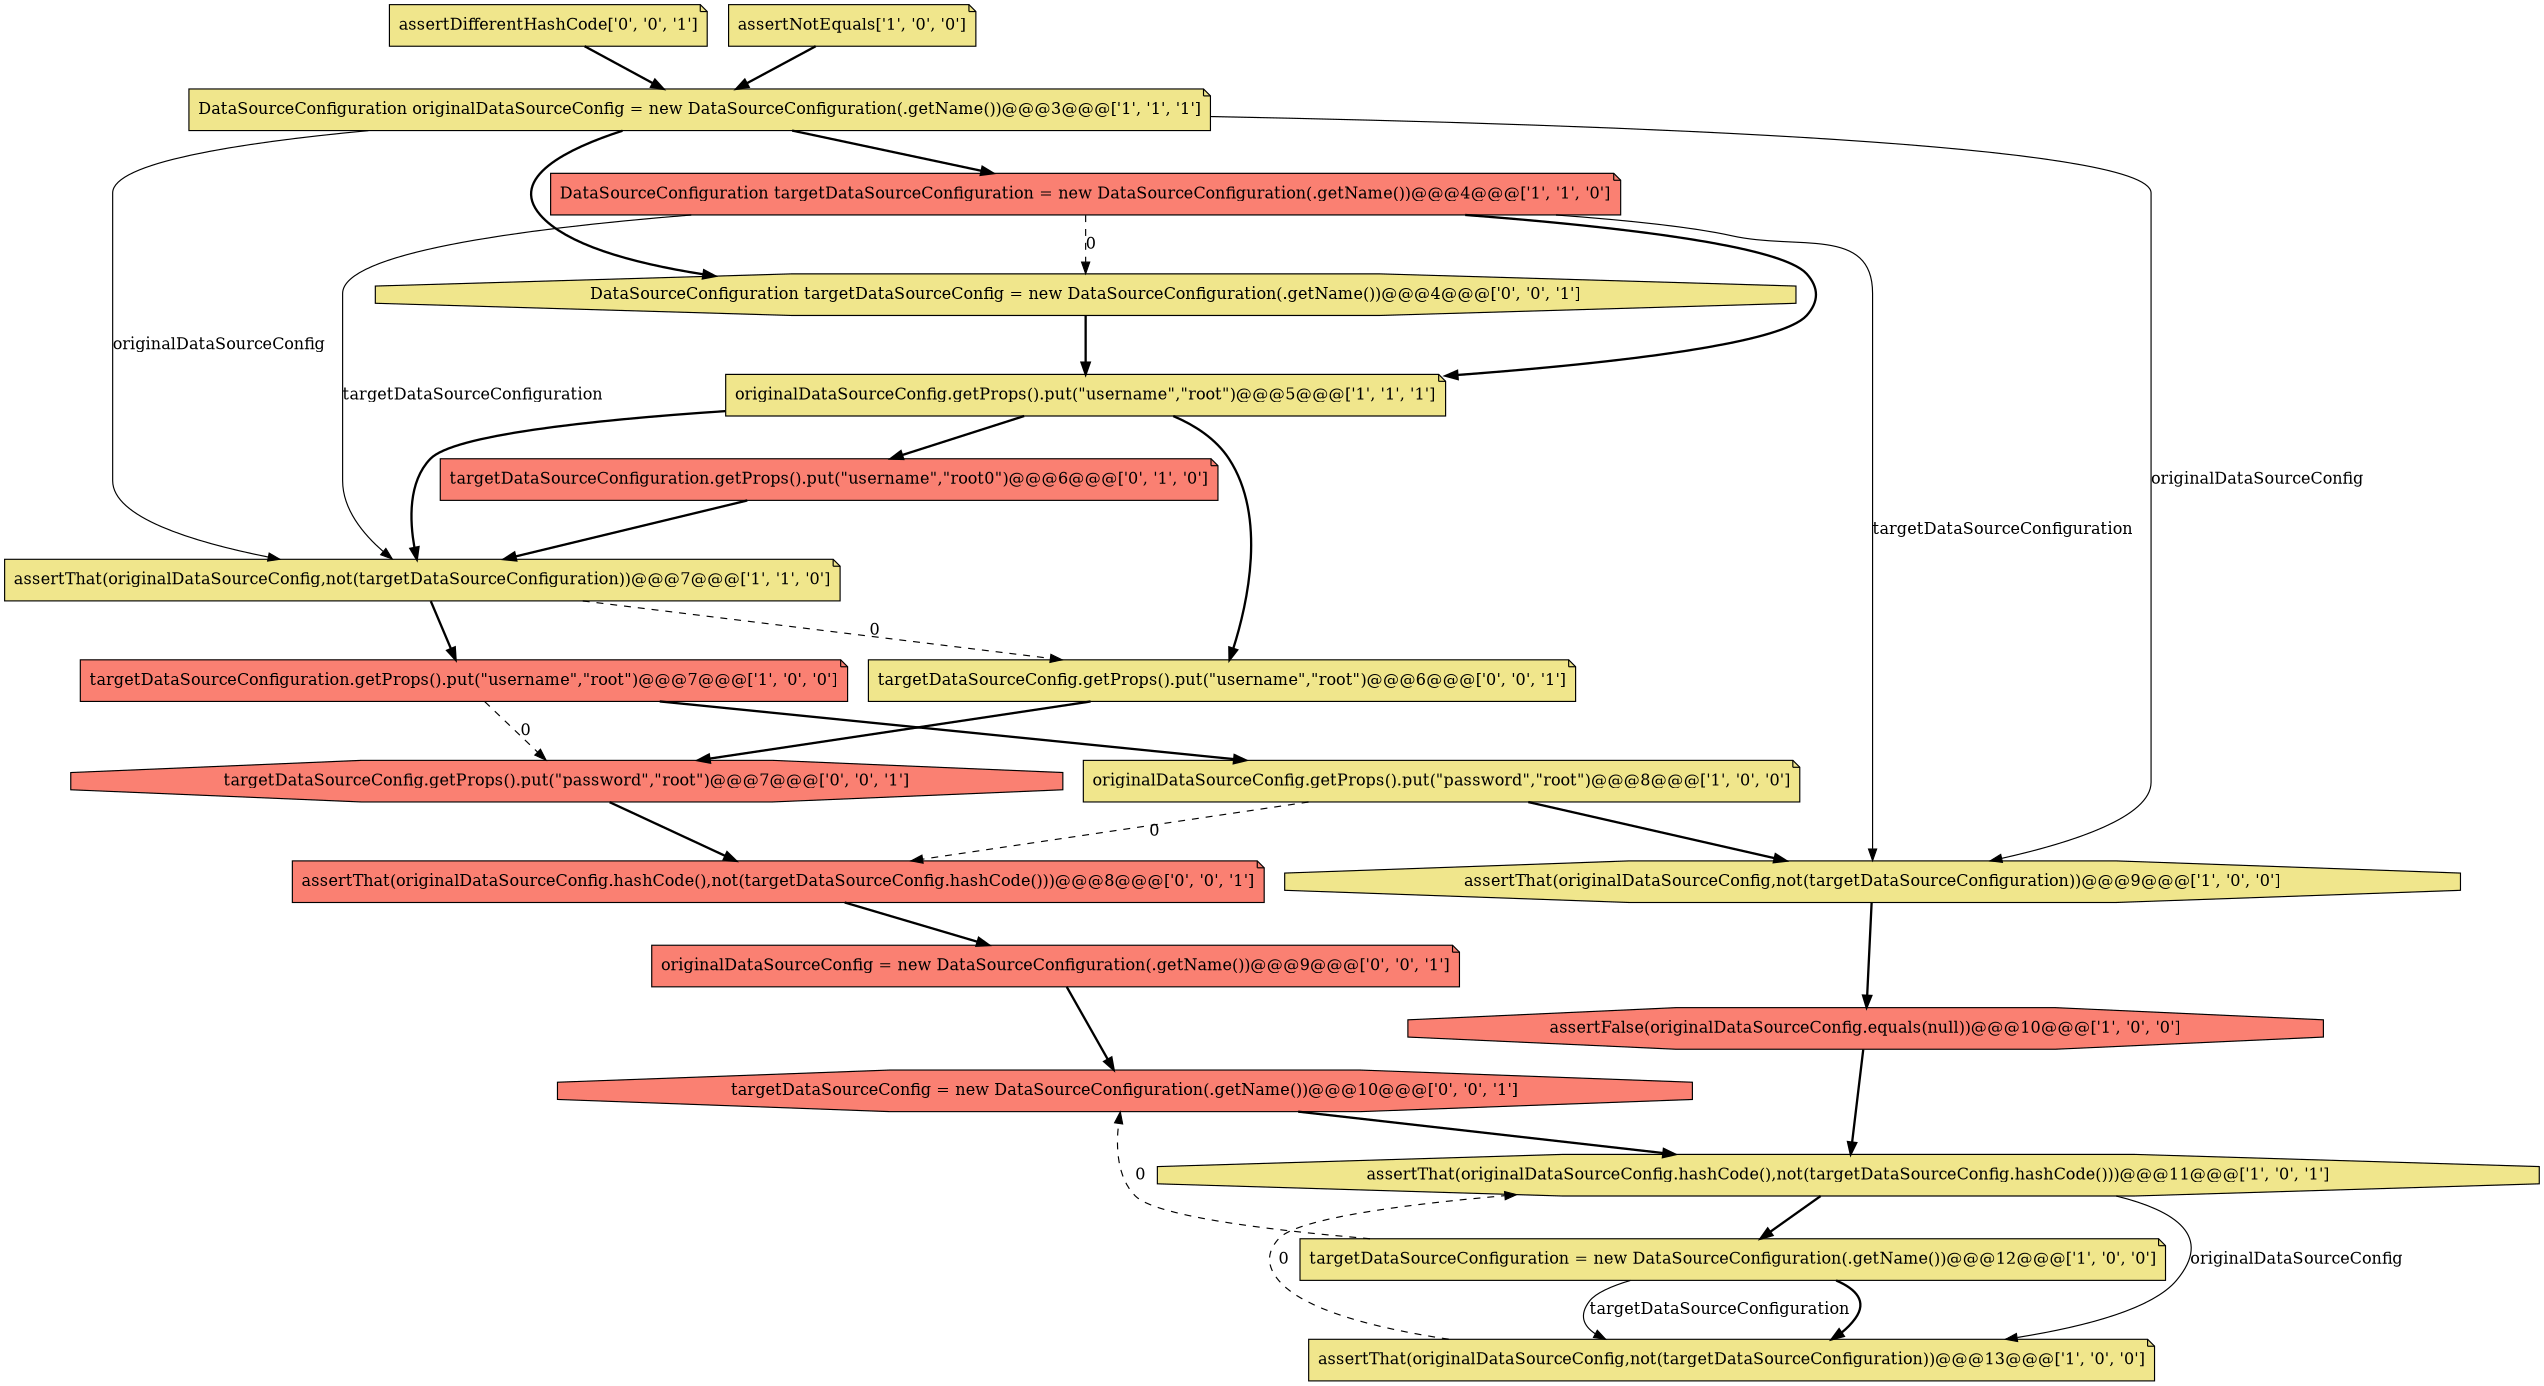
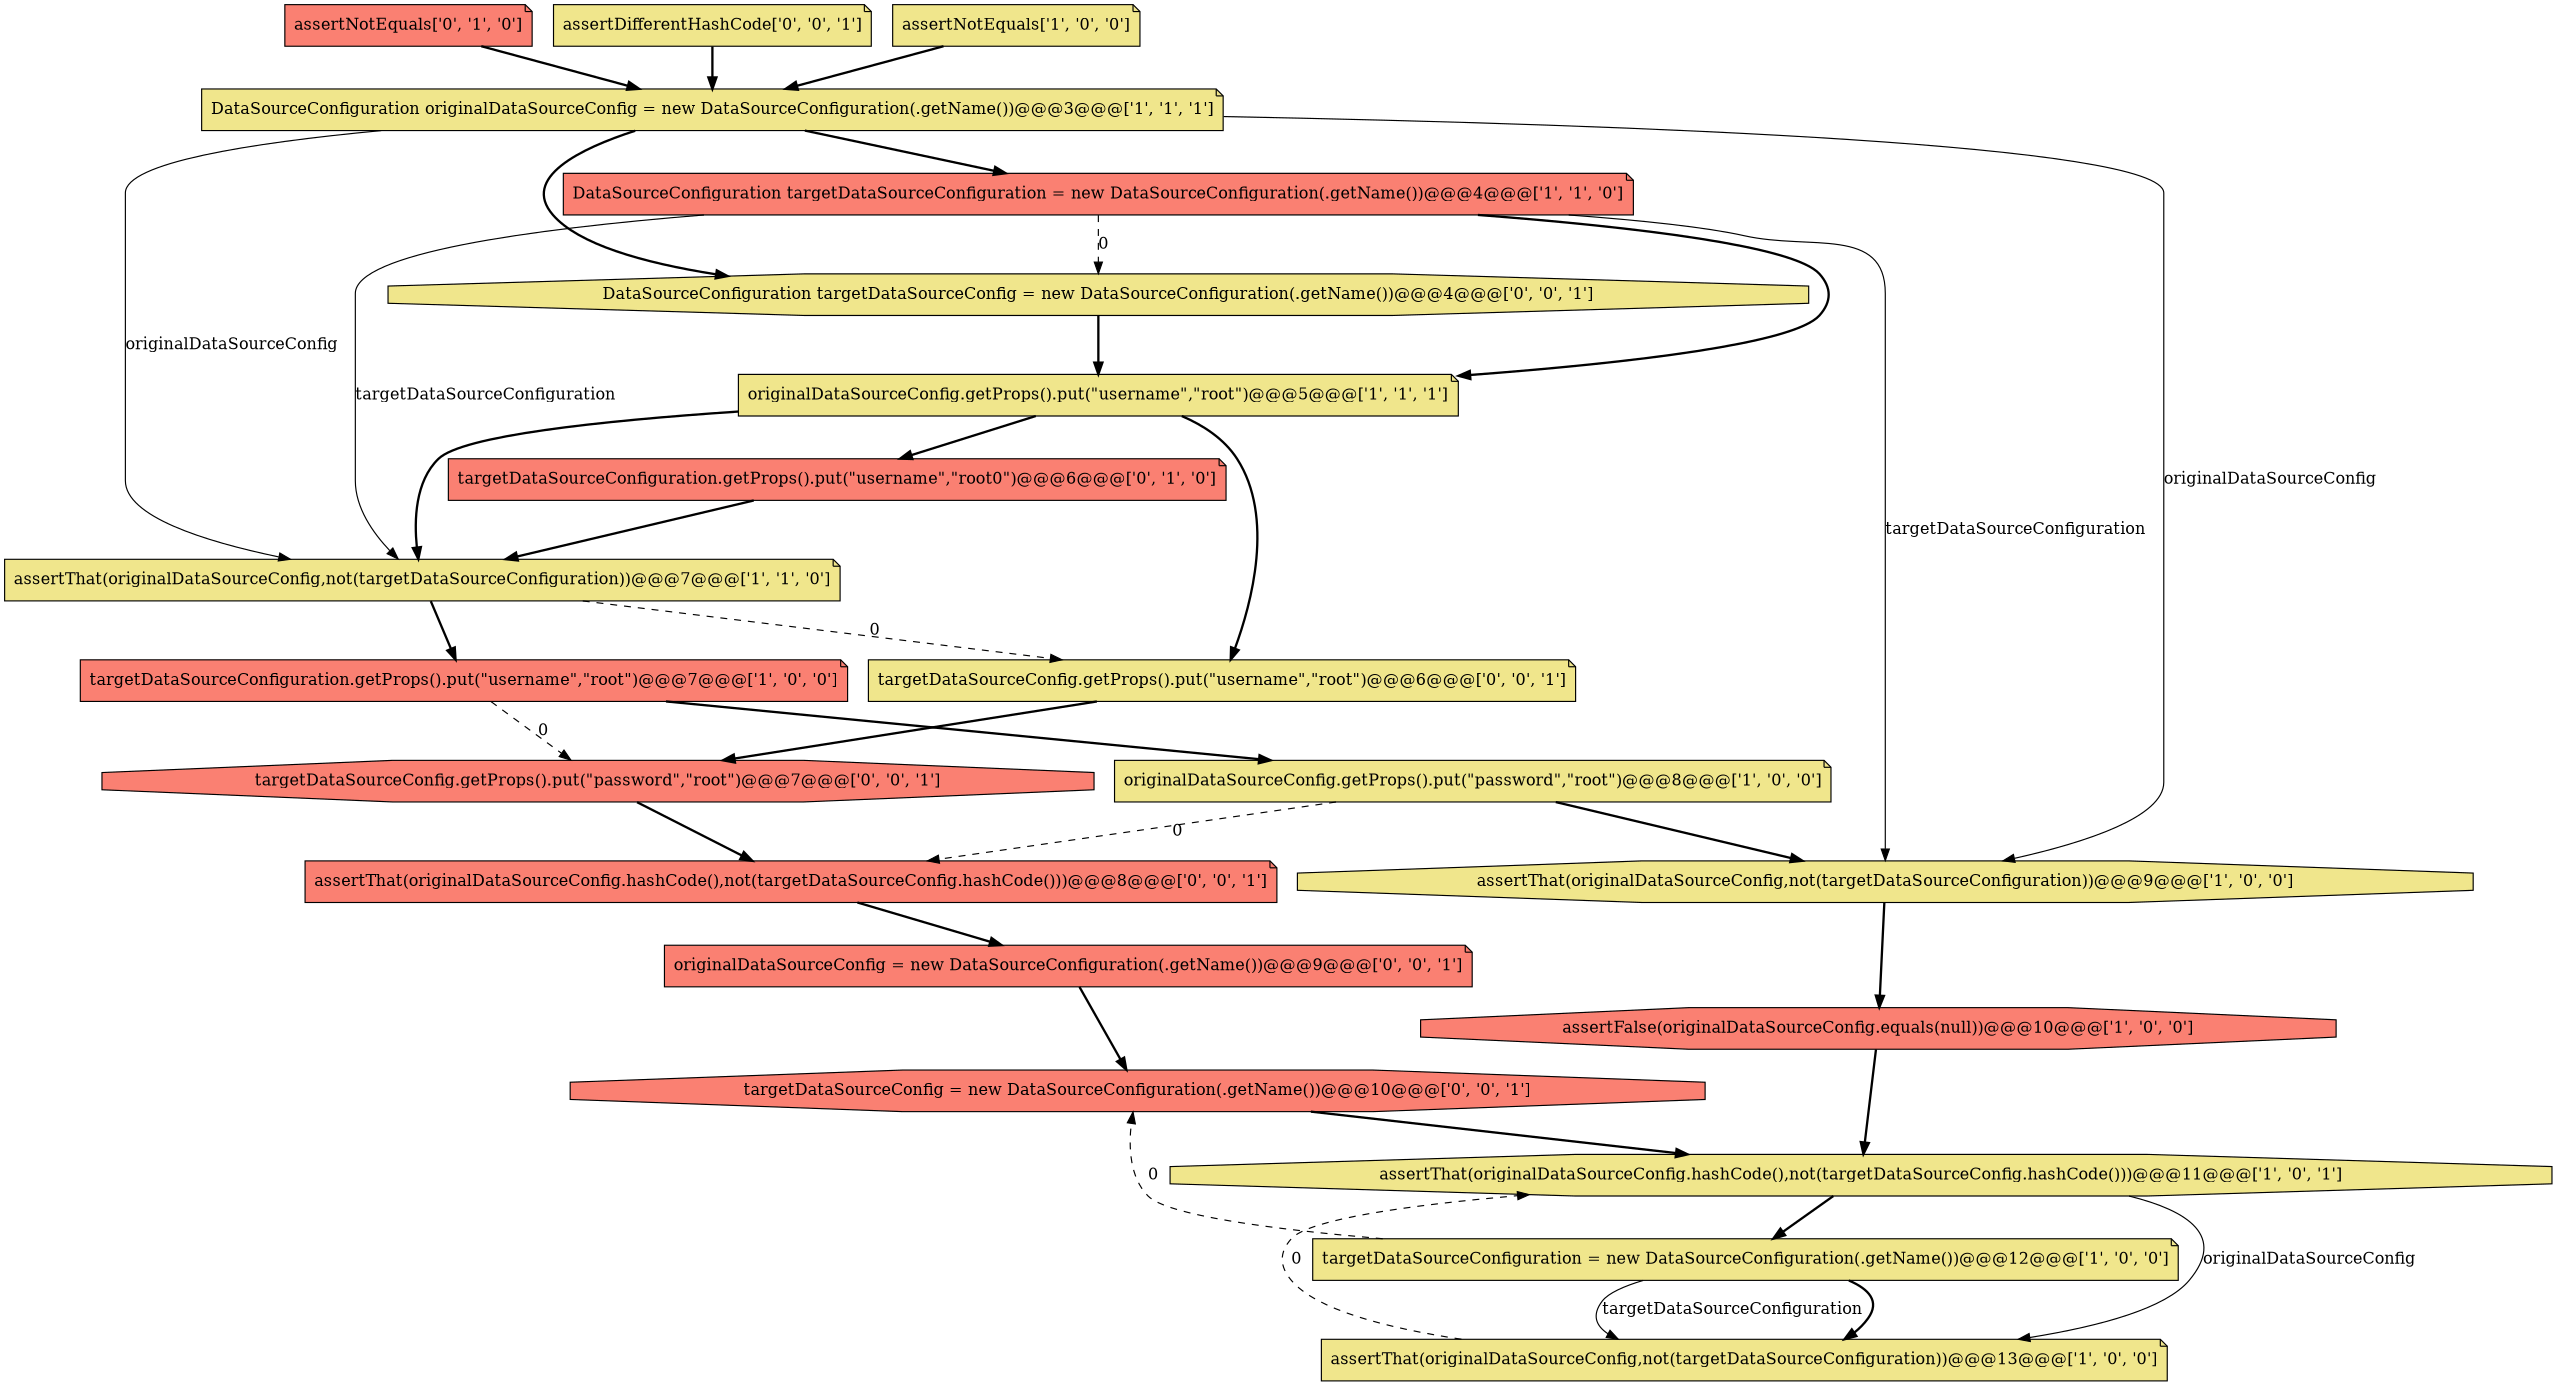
none -> (408, 25)
